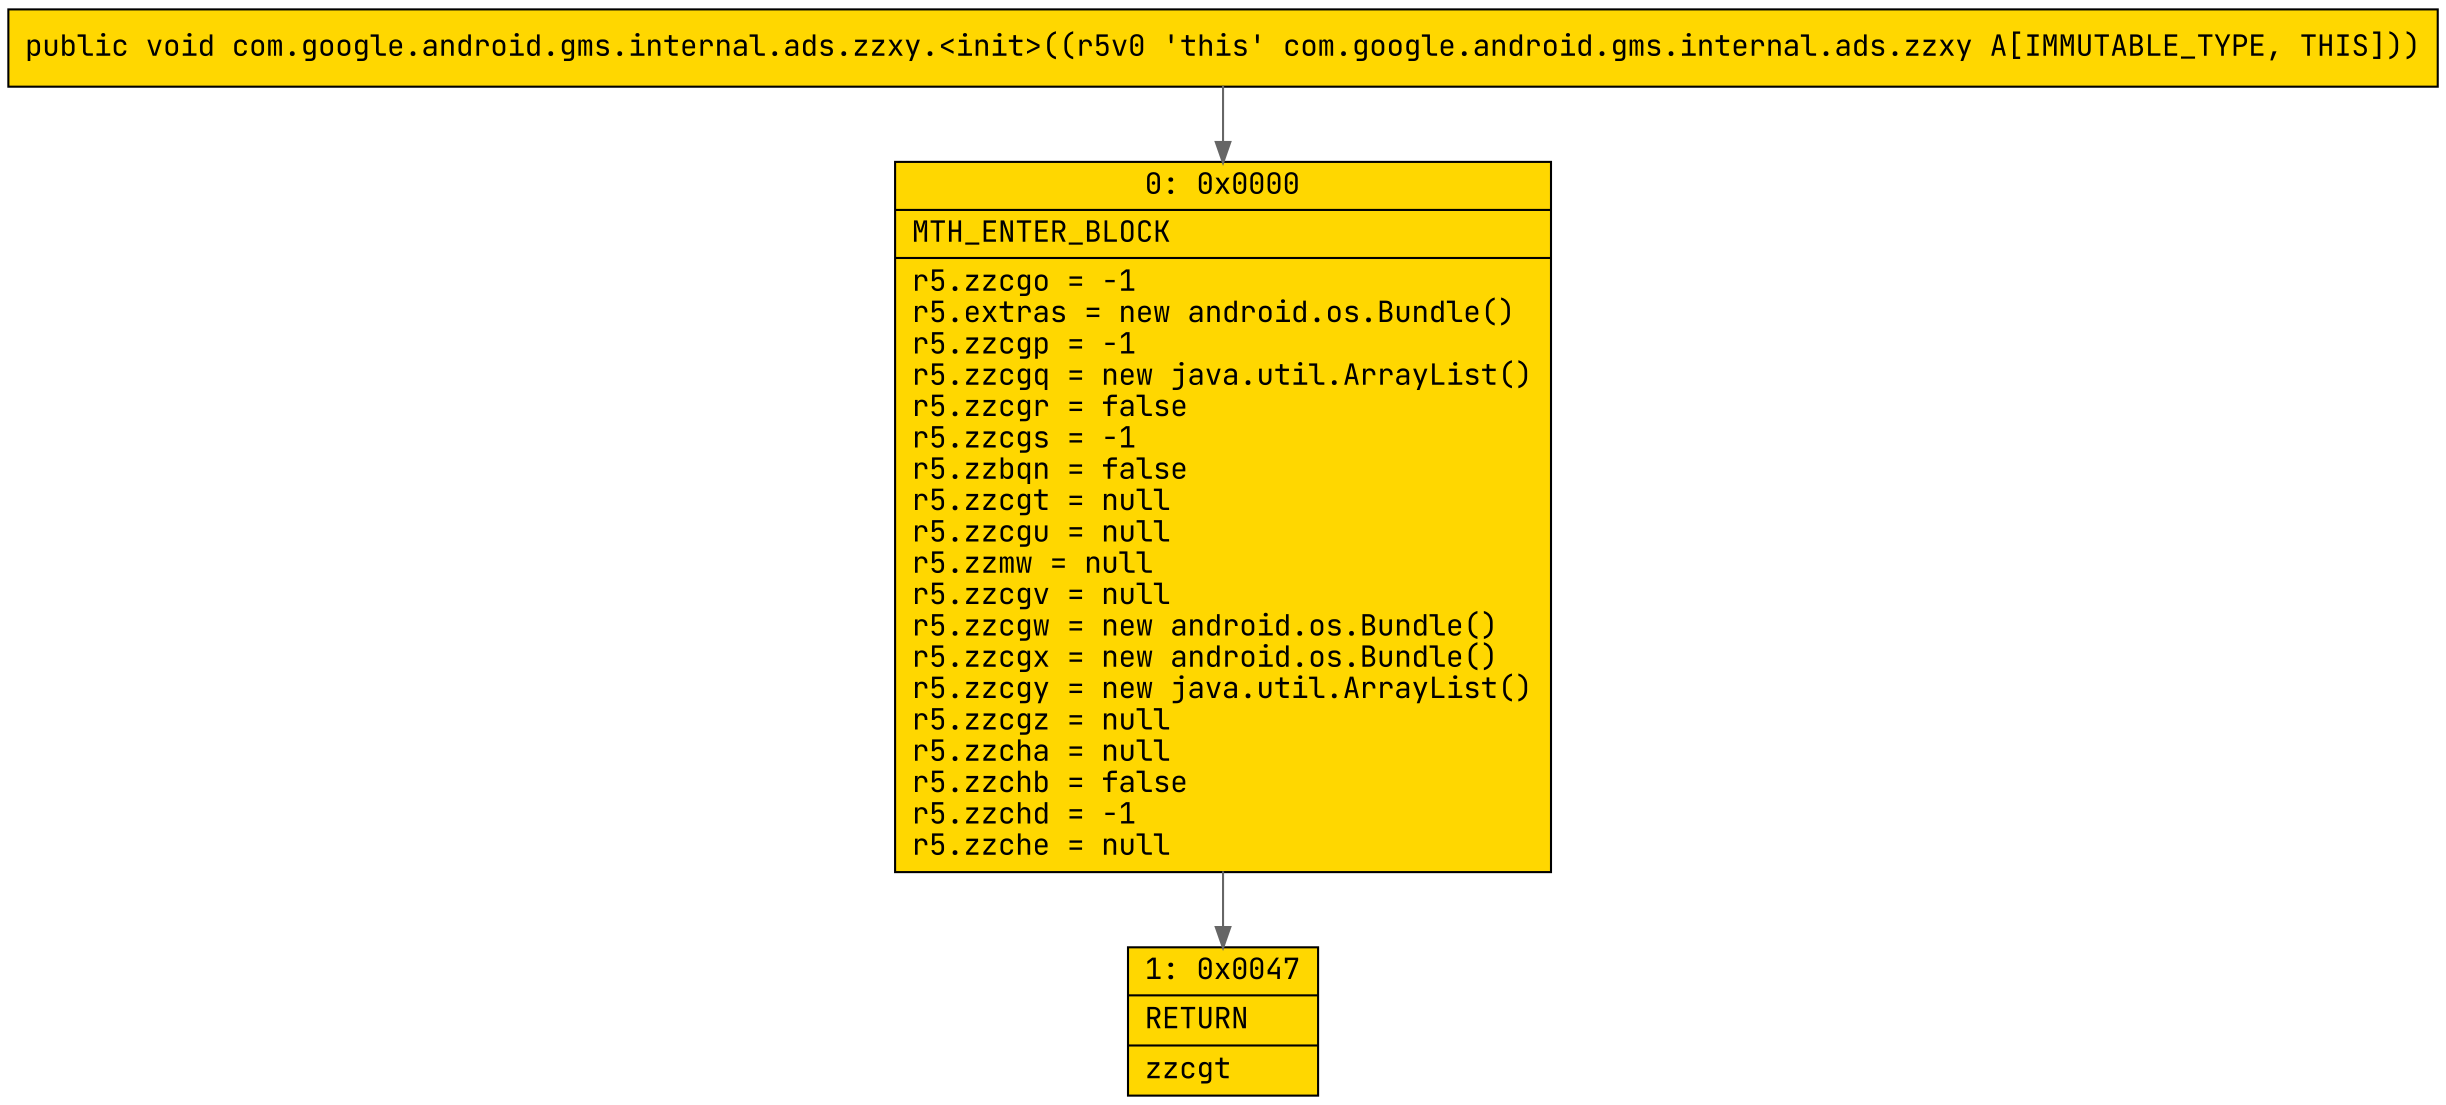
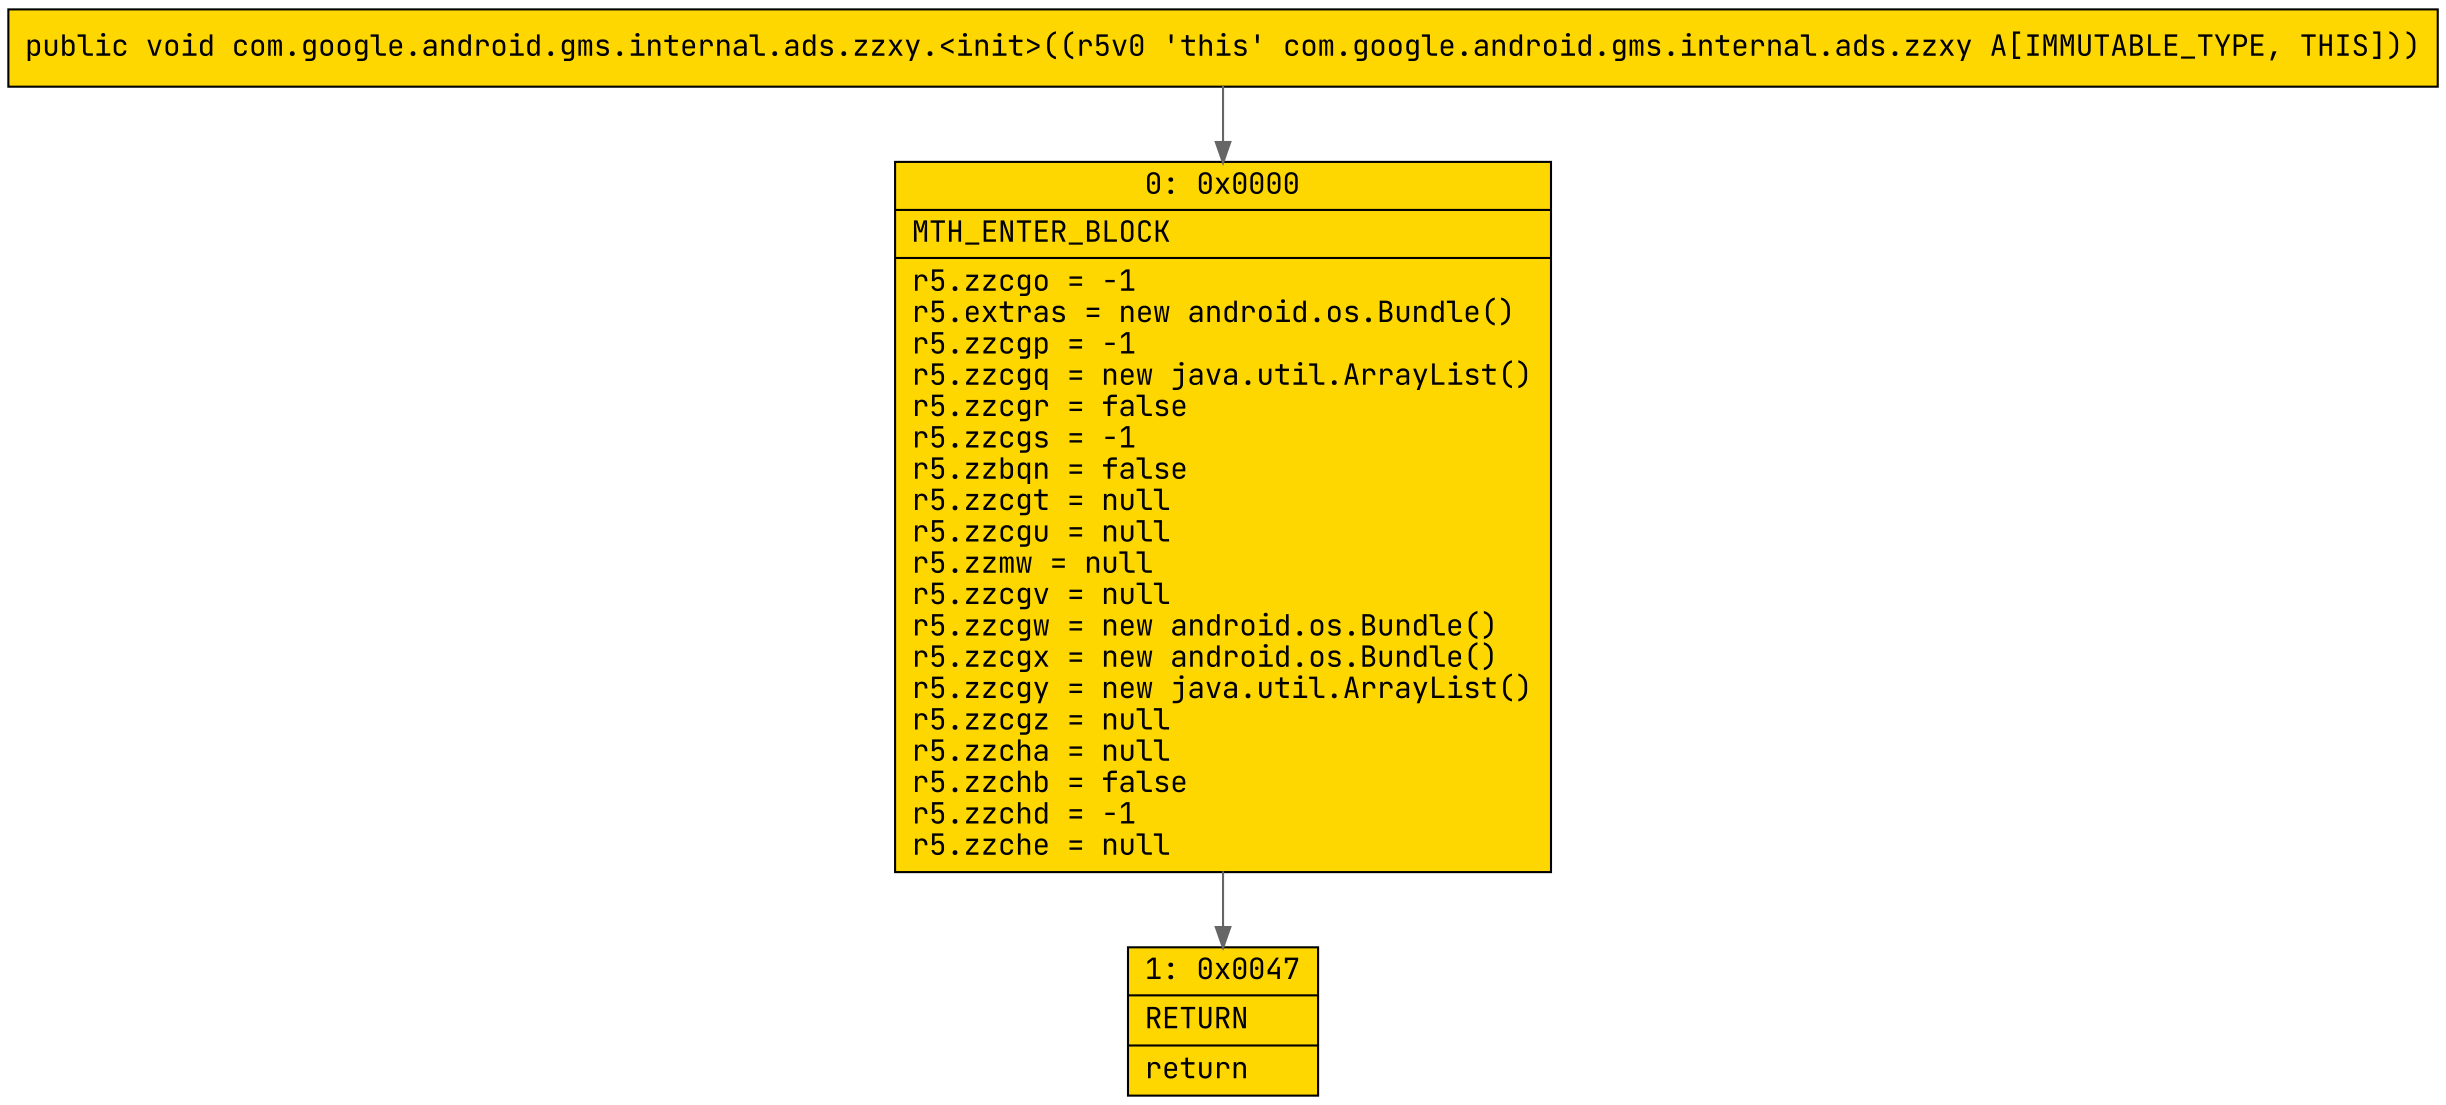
(1189, 1070) -> (1197, 1070)
